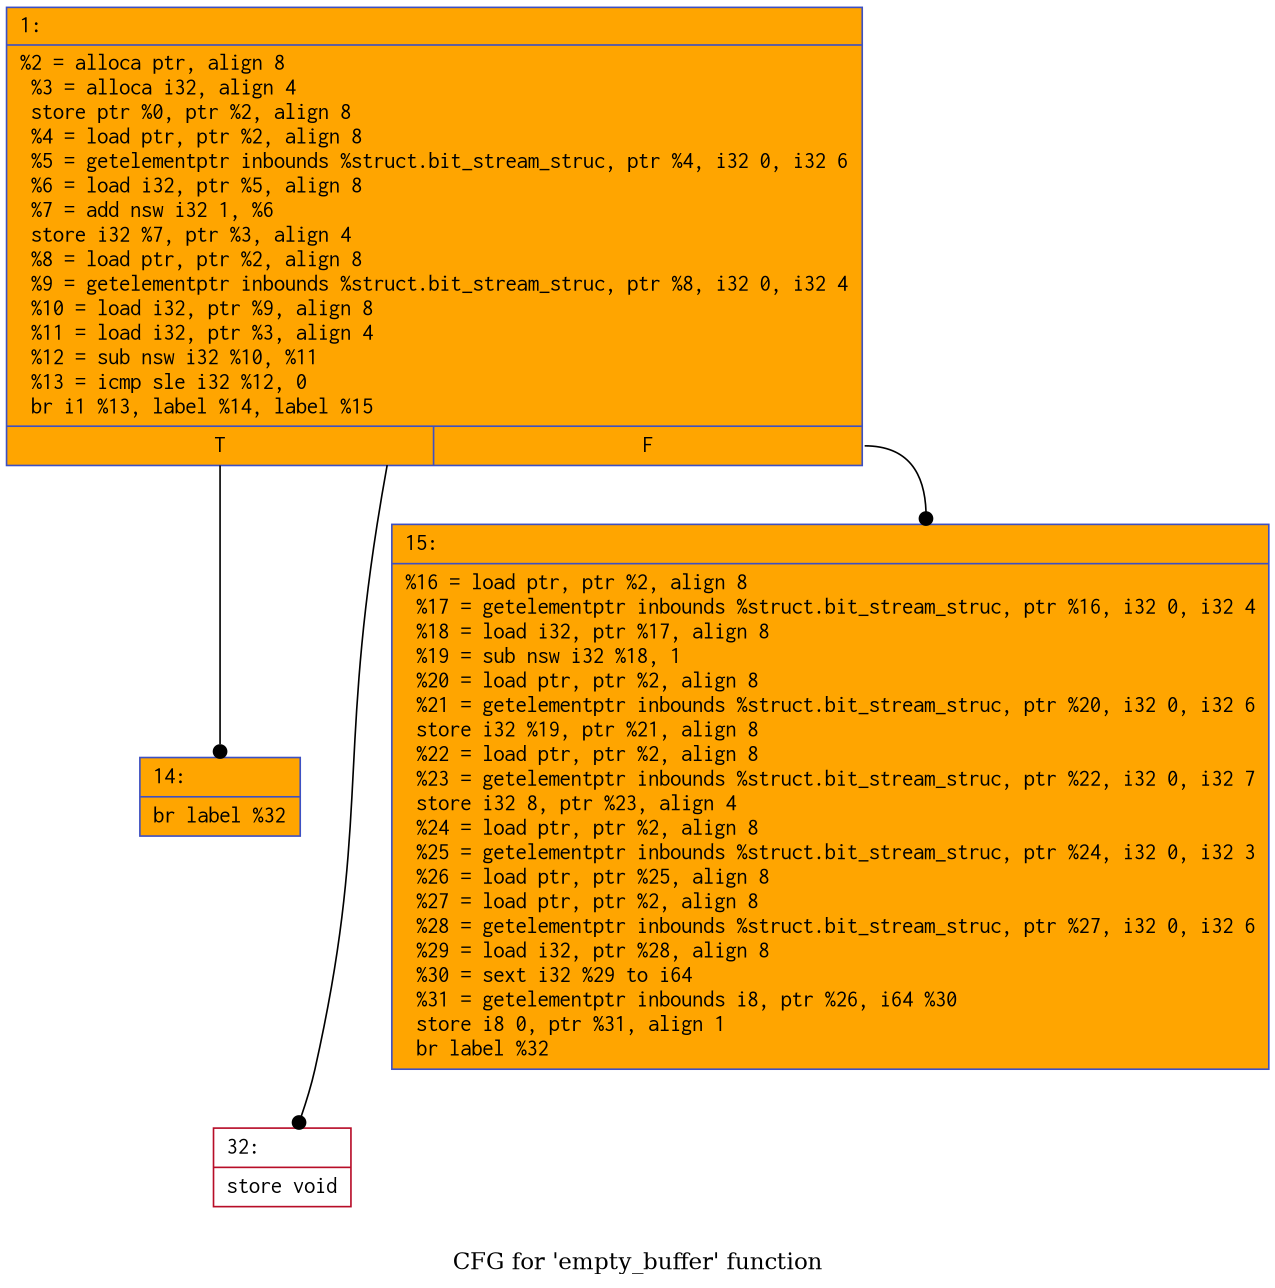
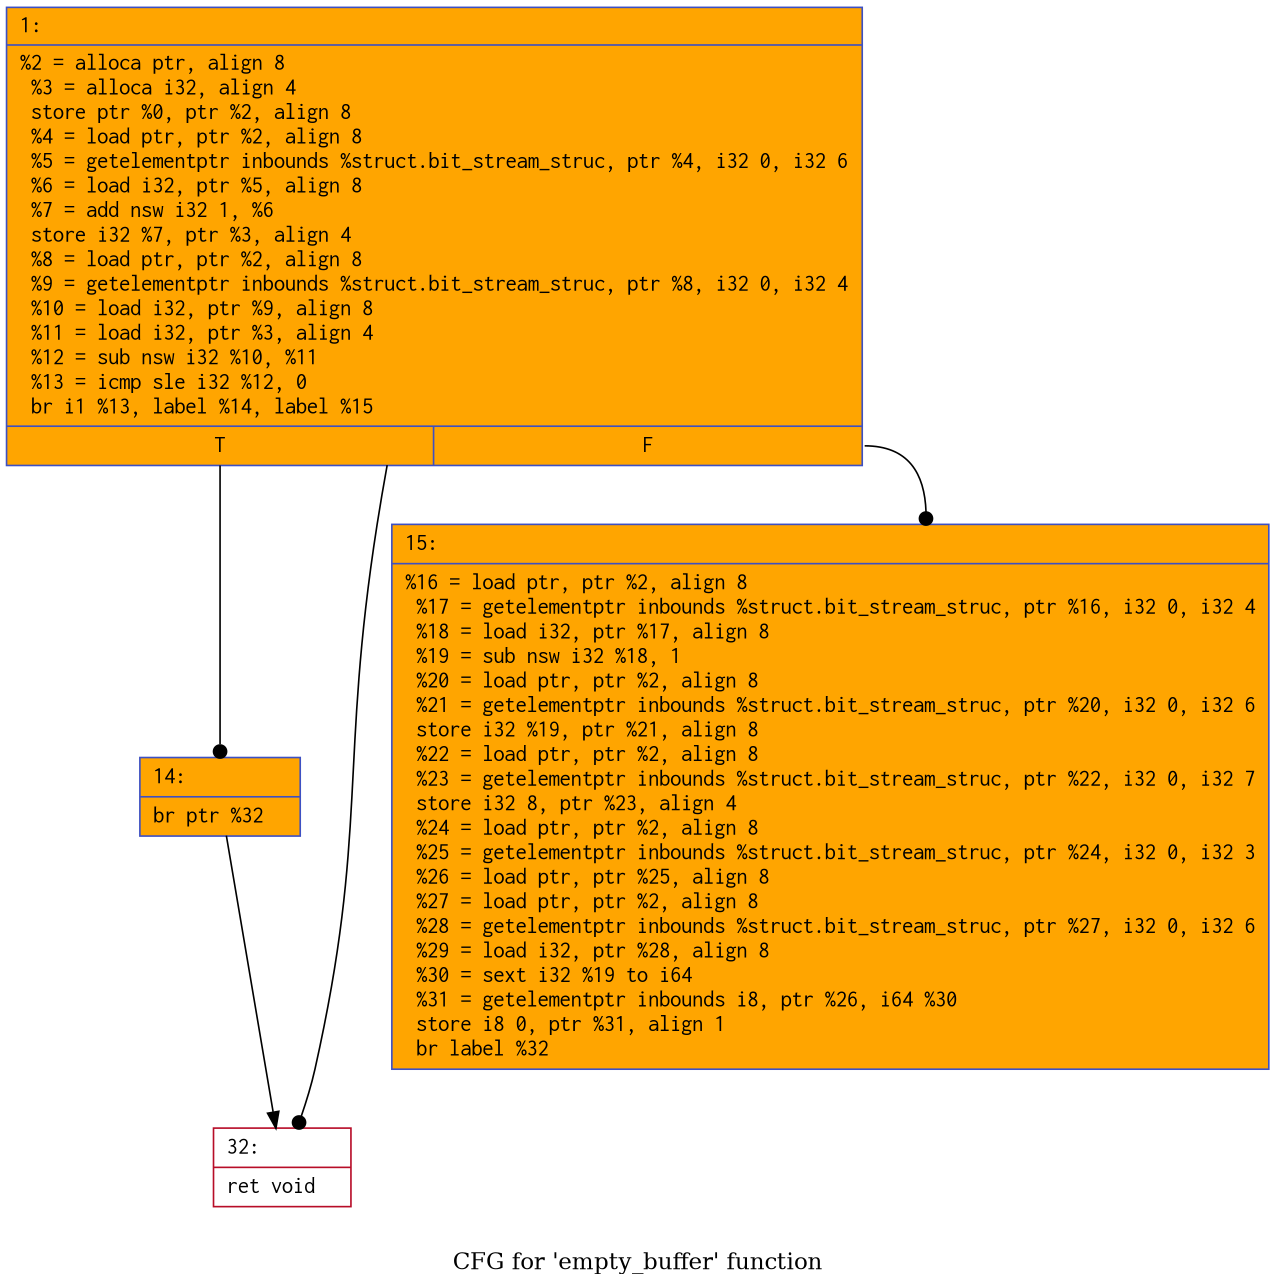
(220, 816) -> (209, 816)
none -> (250, 974)
(549, 975) -> (549, 975)
(282, 1186) -> (272, 1186)
